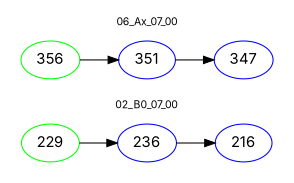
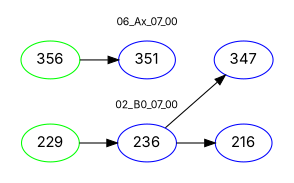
(189, 60) -> (191, 105)
